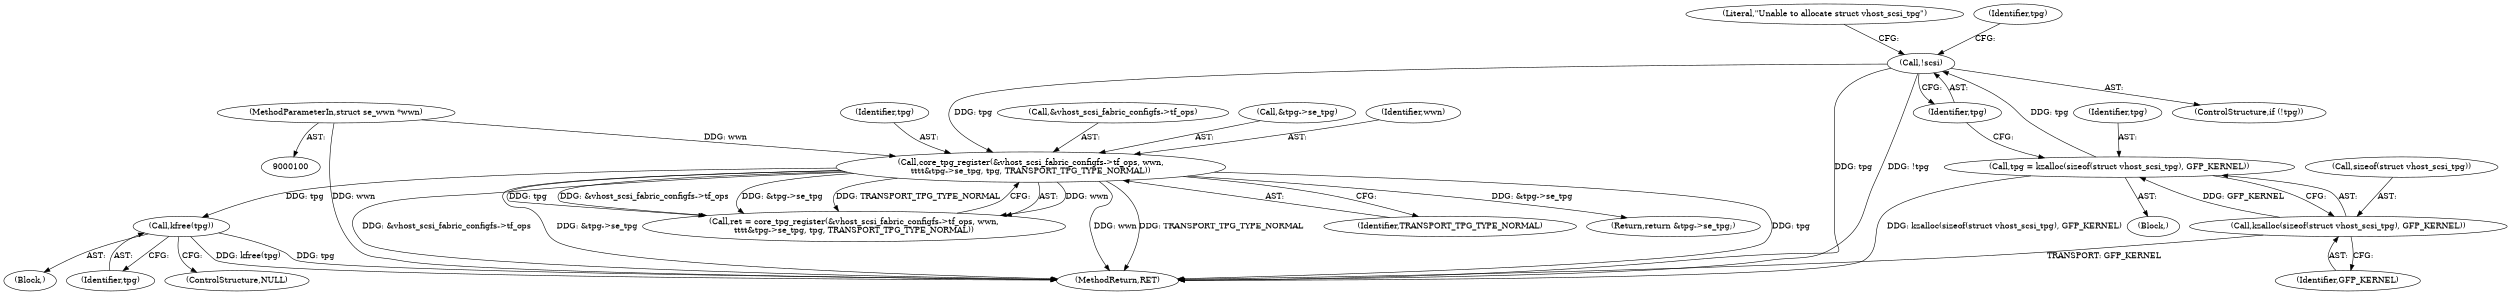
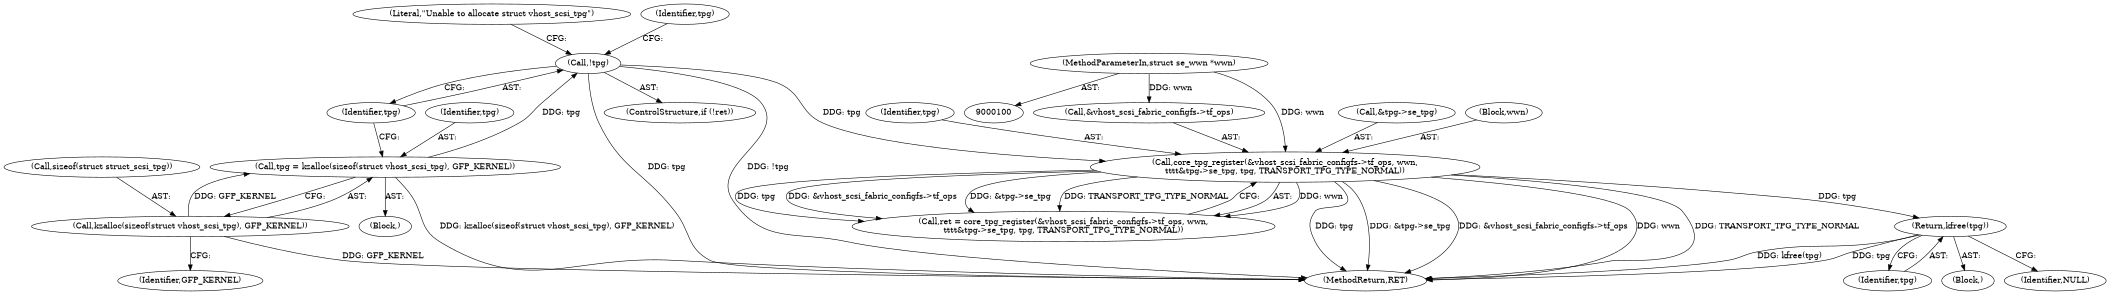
(1921, 63) -> (588, 63)
(1413, 113) -> (1504, 113)
(2249, 113) -> (680, 113)
(2402, 167) -> (102, 167)
(181, 226) -> (1950, 226)
(1450, 226) -> none
(1673, 226) -> none
(2104, 256) -> (383, 256)
(2328, 256) -> none
(449, 265) -> (1149, 85)
(237, 281) -> (2055, 281)
